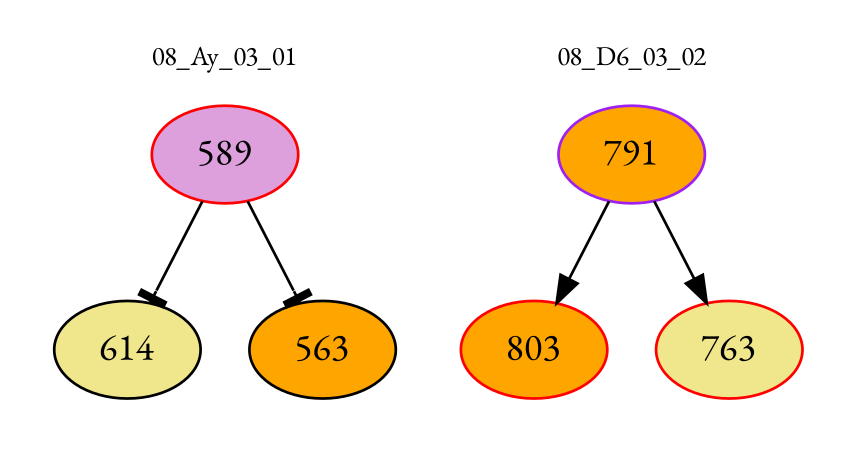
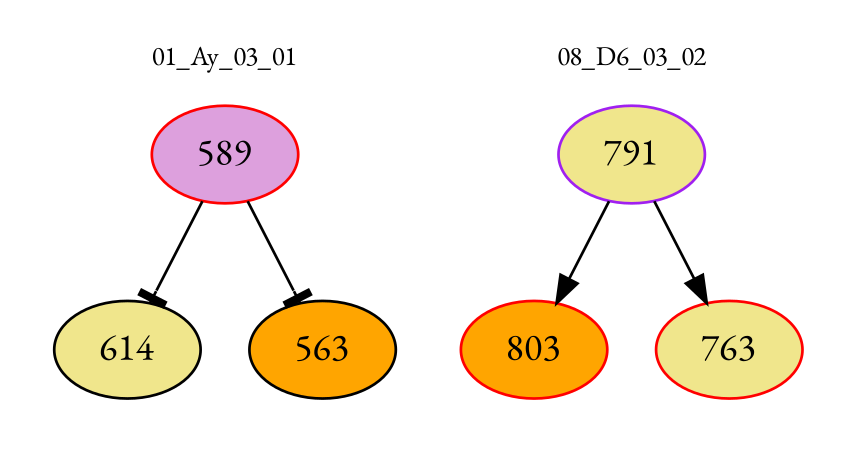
(225, 58) -> (225, 58)
(632, 155) -> (632, 155)
